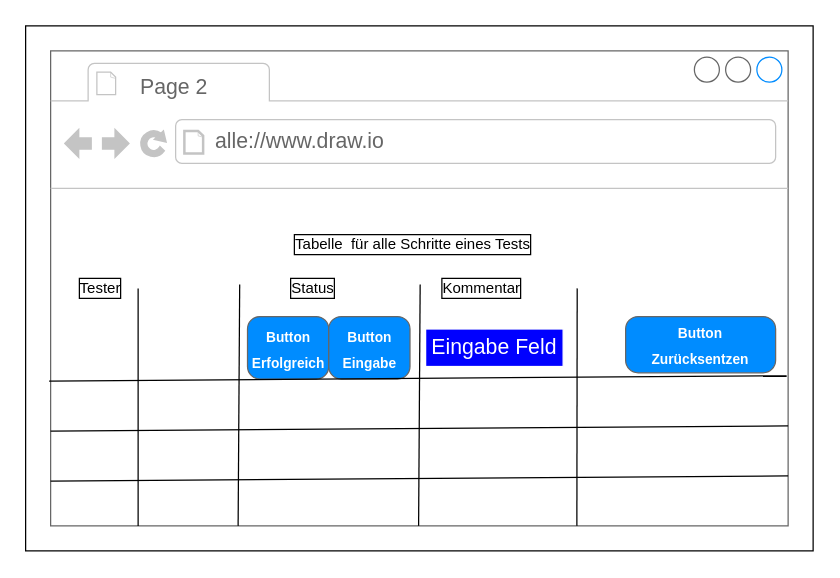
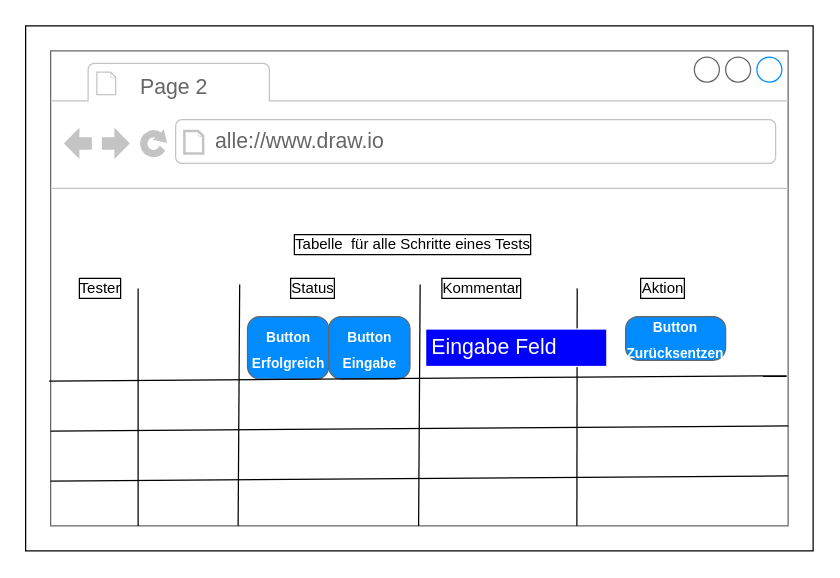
none -> (663, 288)
(701, 344) -> (676, 338)
(494, 348) -> (516, 348)
